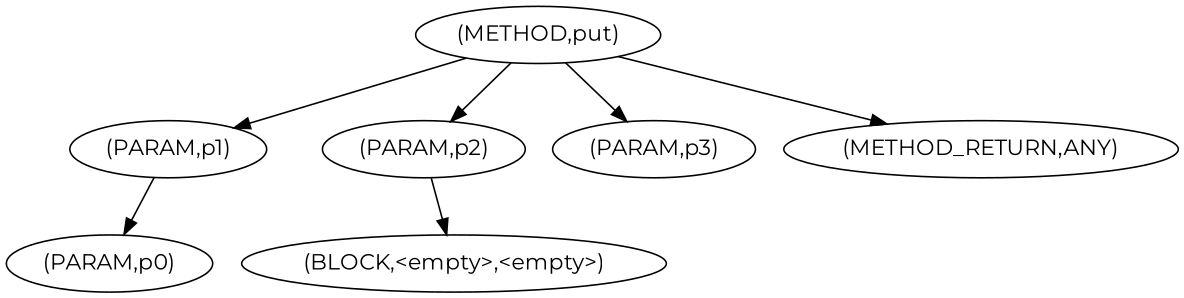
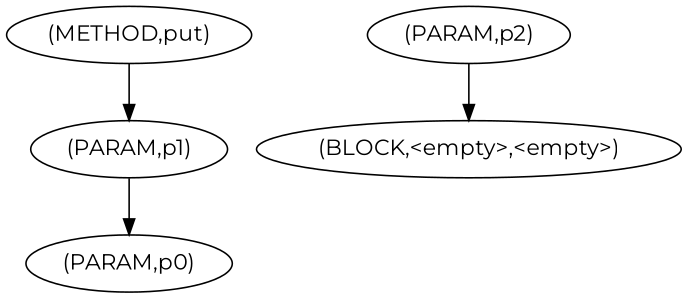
(487, 86) -> none
(654, 149) -> none
(981, 149) -> none
